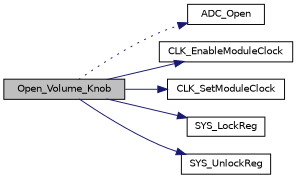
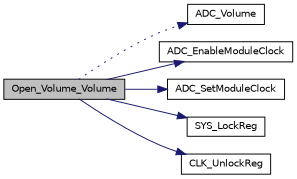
(226, 14) -> (226, 14)
(226, 52) -> (226, 52)
(64, 89) -> (64, 89)
(226, 89) -> (226, 89)
(226, 164) -> (226, 164)
